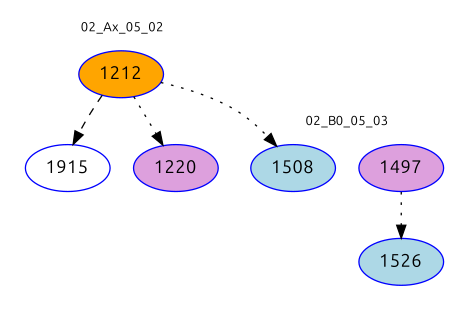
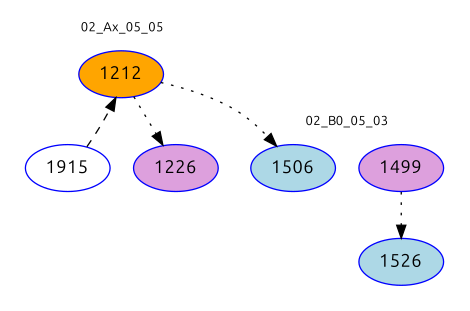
(122, 28) -> (122, 28)
(90, 114) -> (99, 128)
(176, 168) -> (176, 168)
(293, 168) -> (293, 168)
(401, 168) -> (401, 168)
